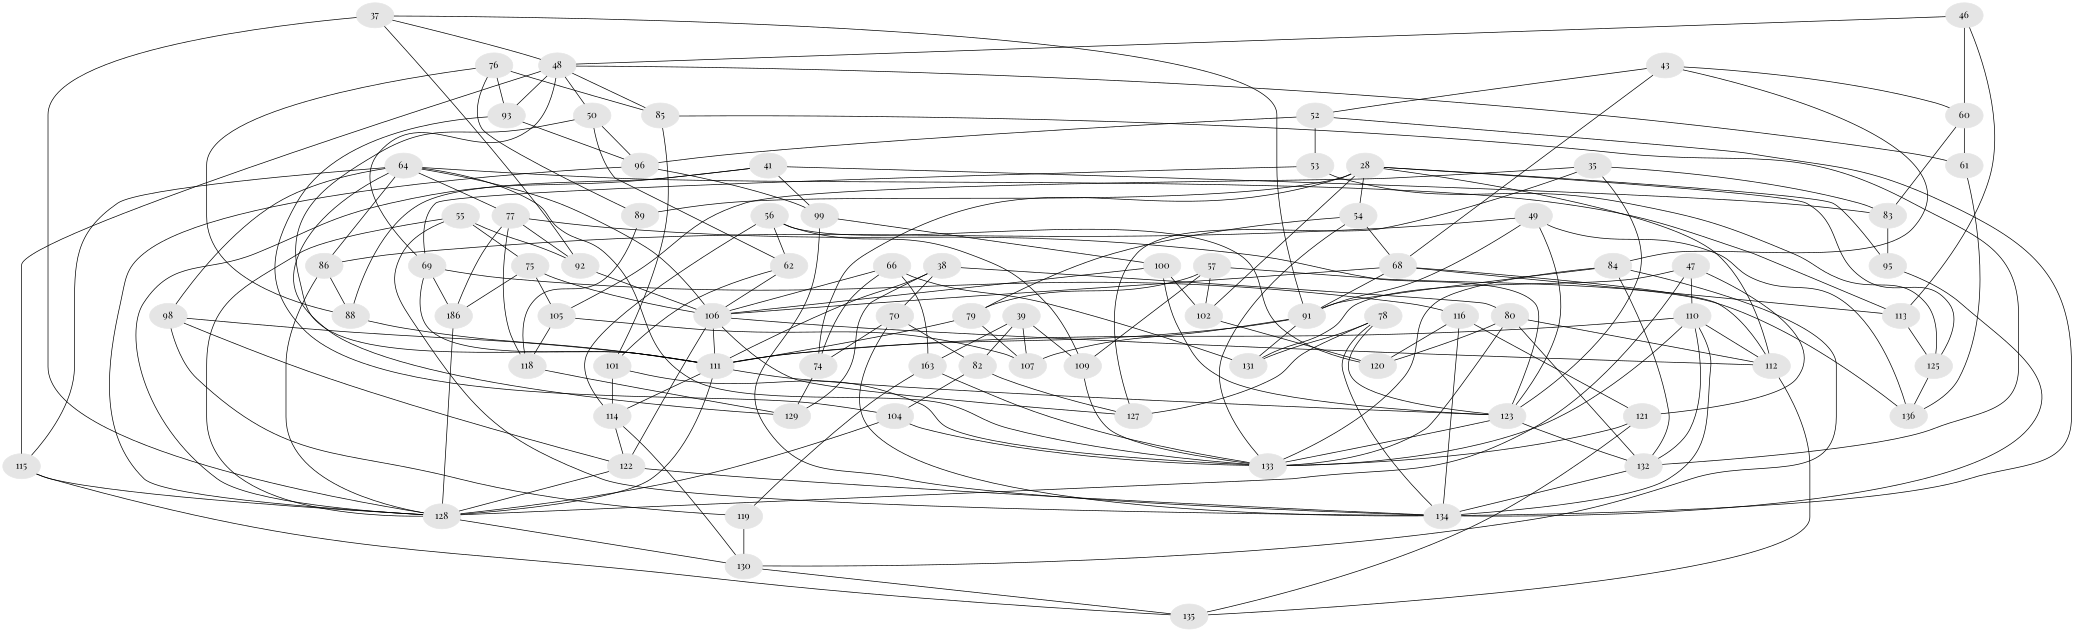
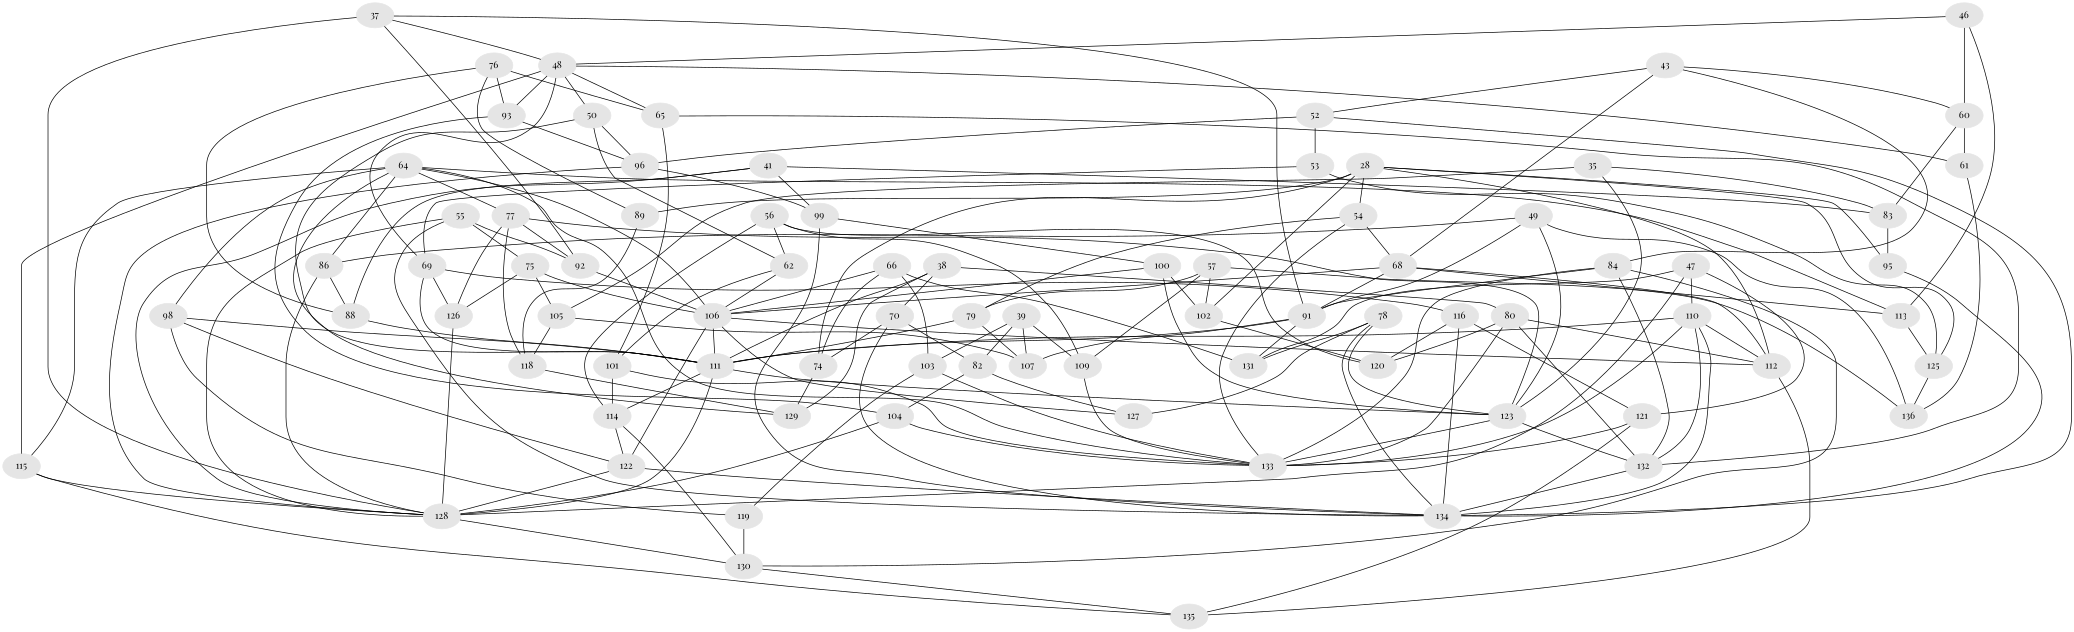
(660, 116) -> (660, 116)
(1416, 221) -> none
(454, 316) -> (454, 316)
(928, 366) -> (928, 366)
